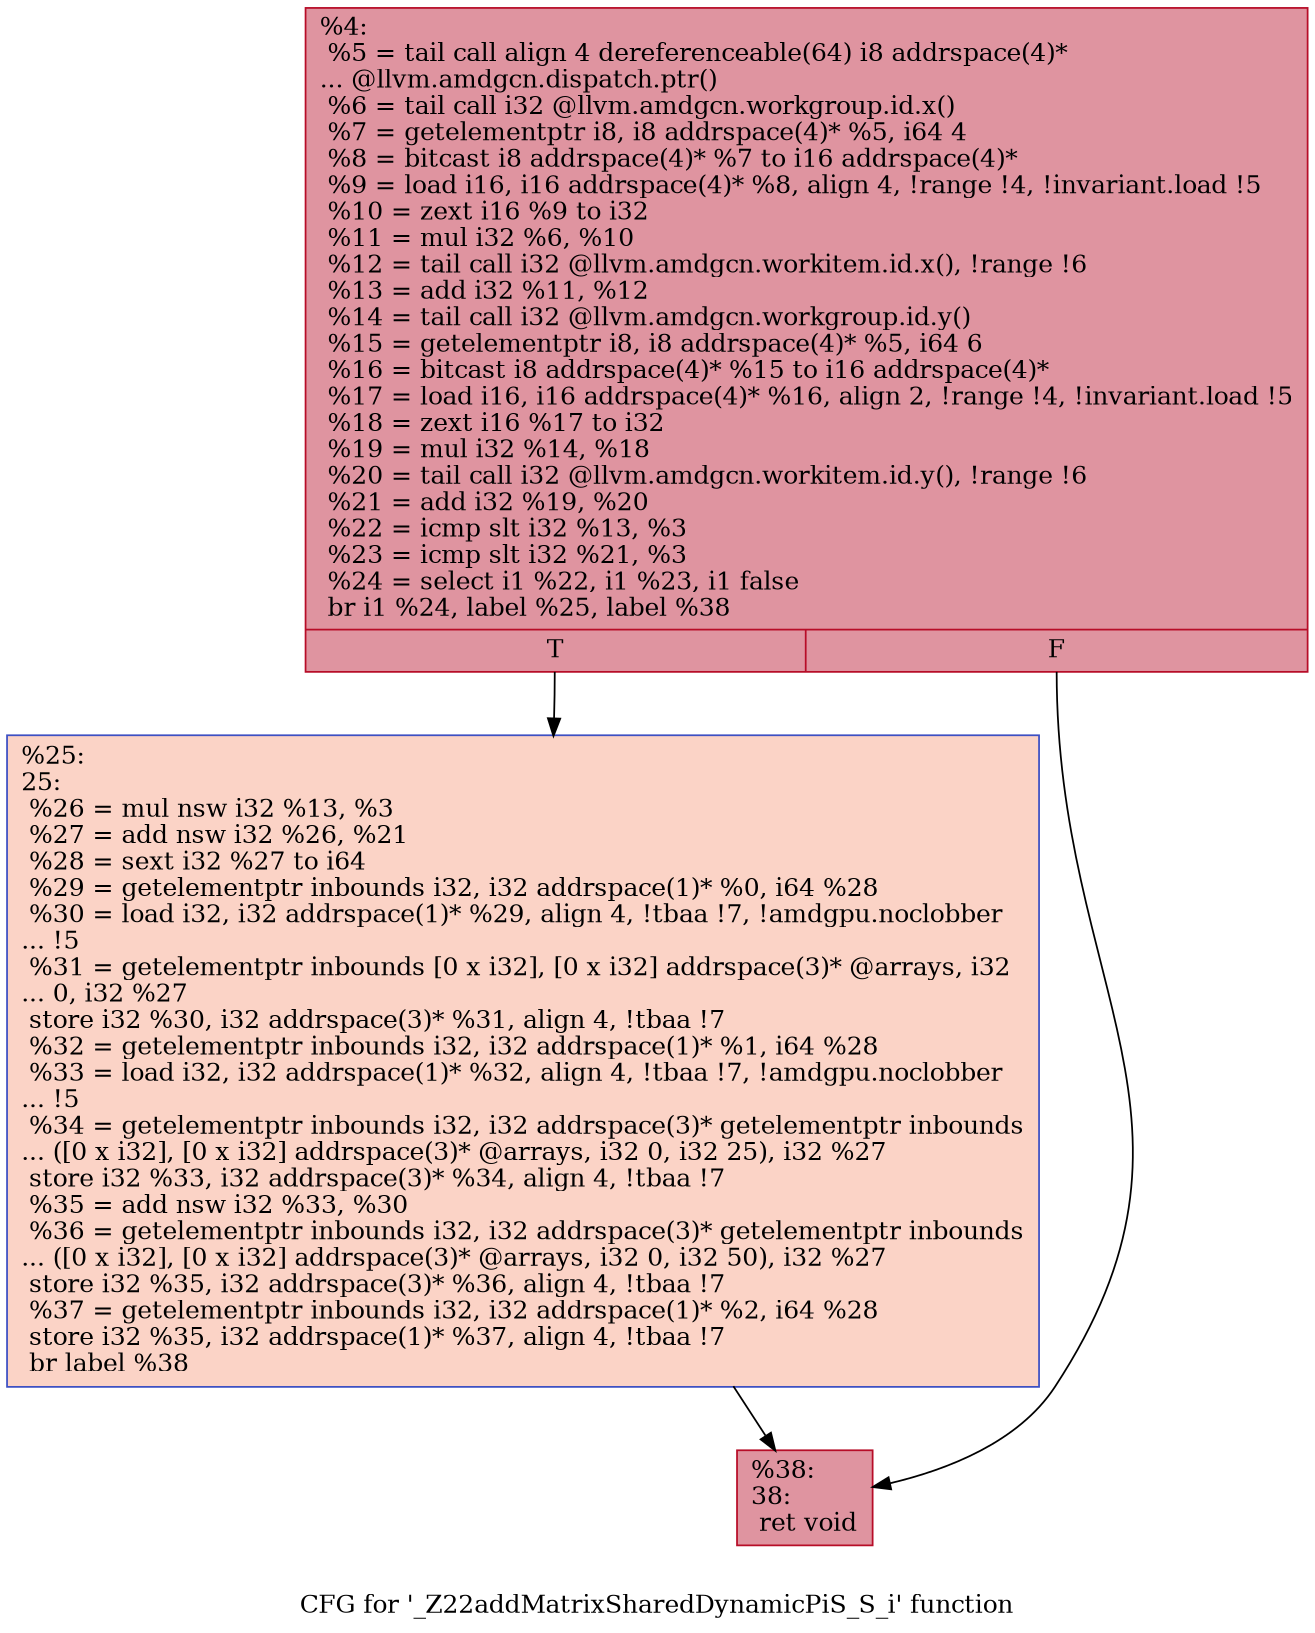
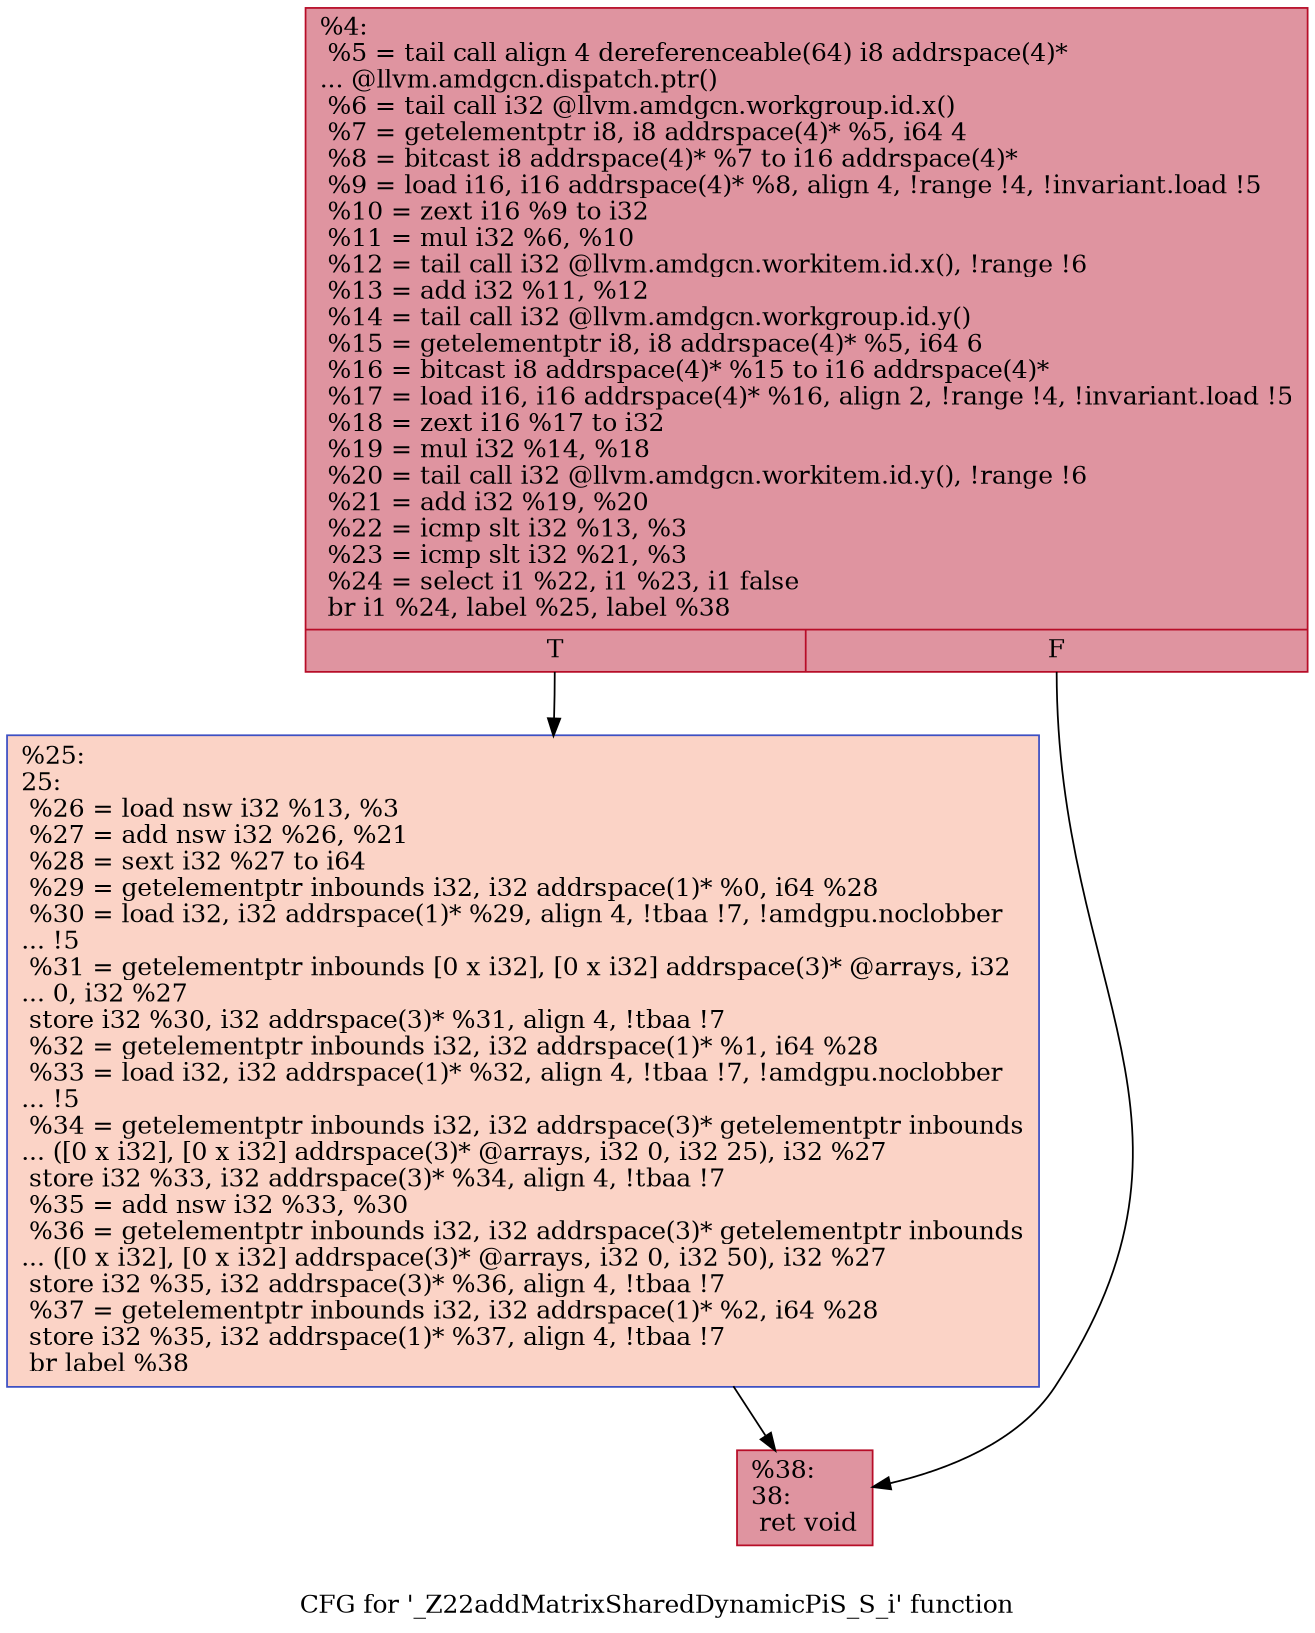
(208, 809) -> (210, 809)
